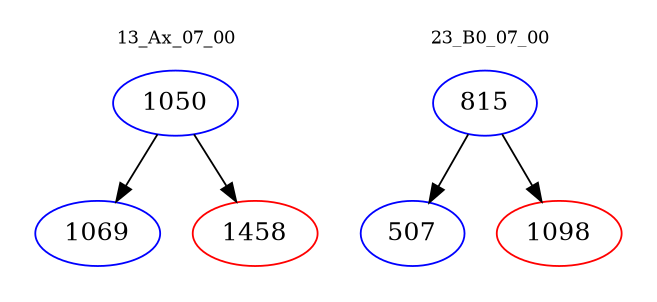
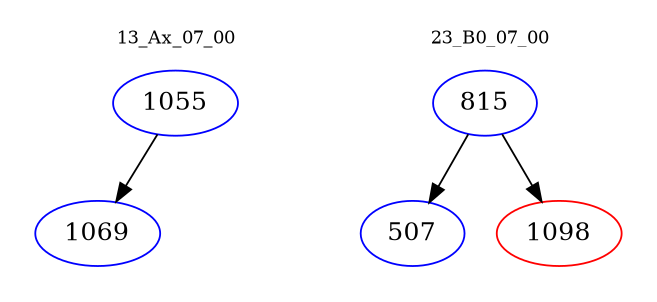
(176, 103) -> (176, 103)
(255, 233) -> none
